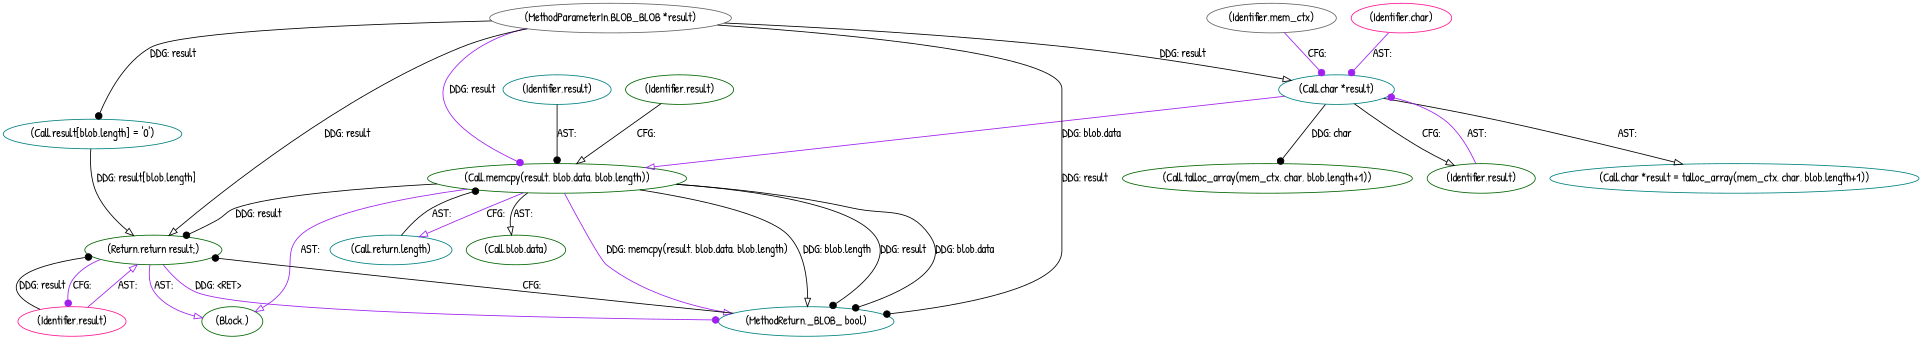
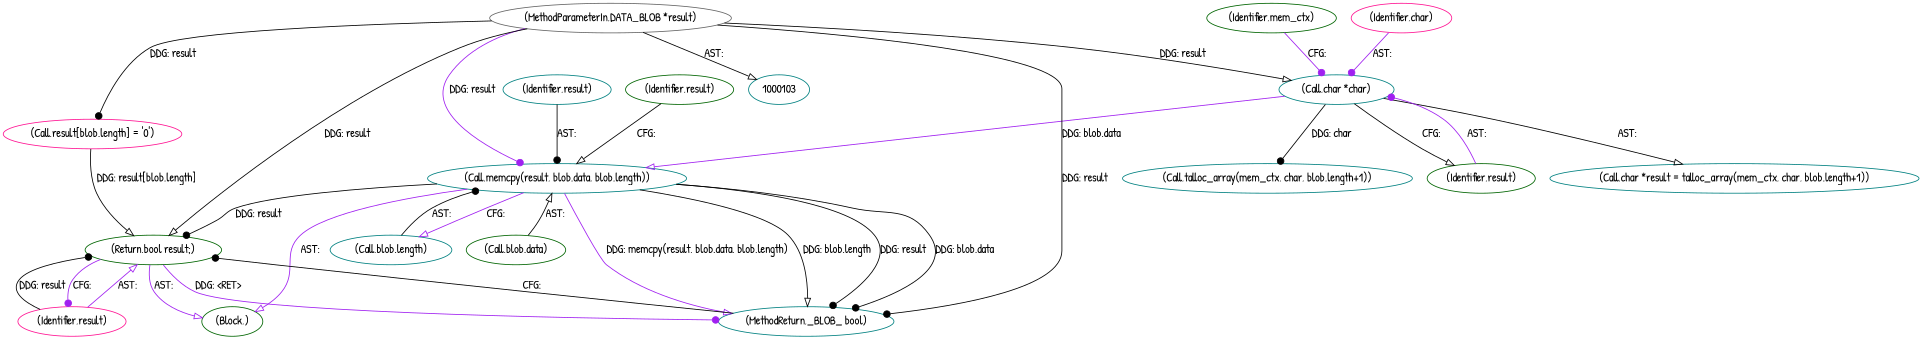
(611, 18) -> (611, 18)
(1272, 18) -> (1272, 18)
none -> (779, 90)
(1337, 90) -> (1337, 90)
(93, 134) -> (93, 134)
(557, 178) -> (557, 178)
(1267, 178) -> (1267, 178)
(514, 207) -> (540, 219)
(153, 250) -> (153, 250)
(391, 250) -> (391, 250)
